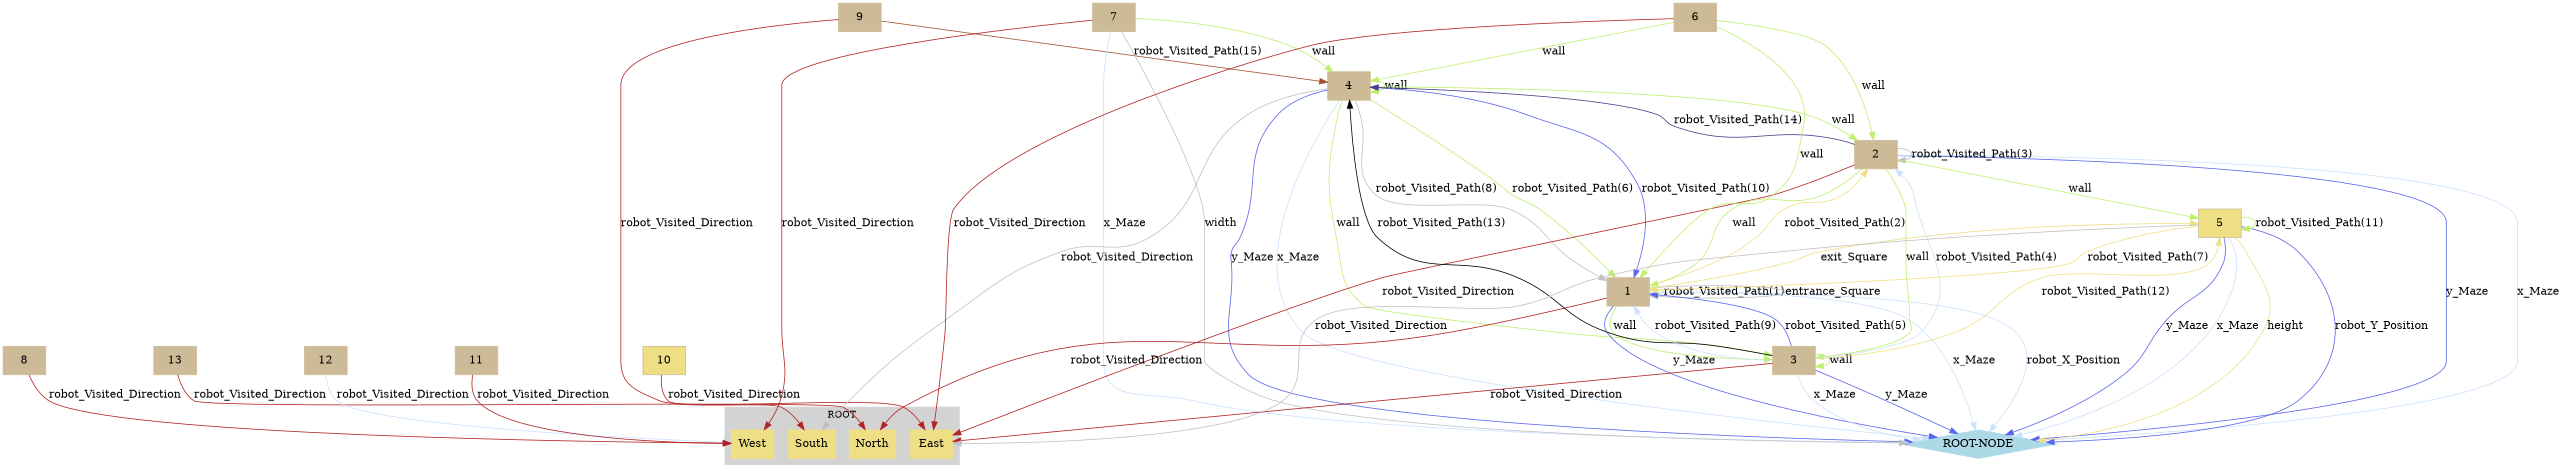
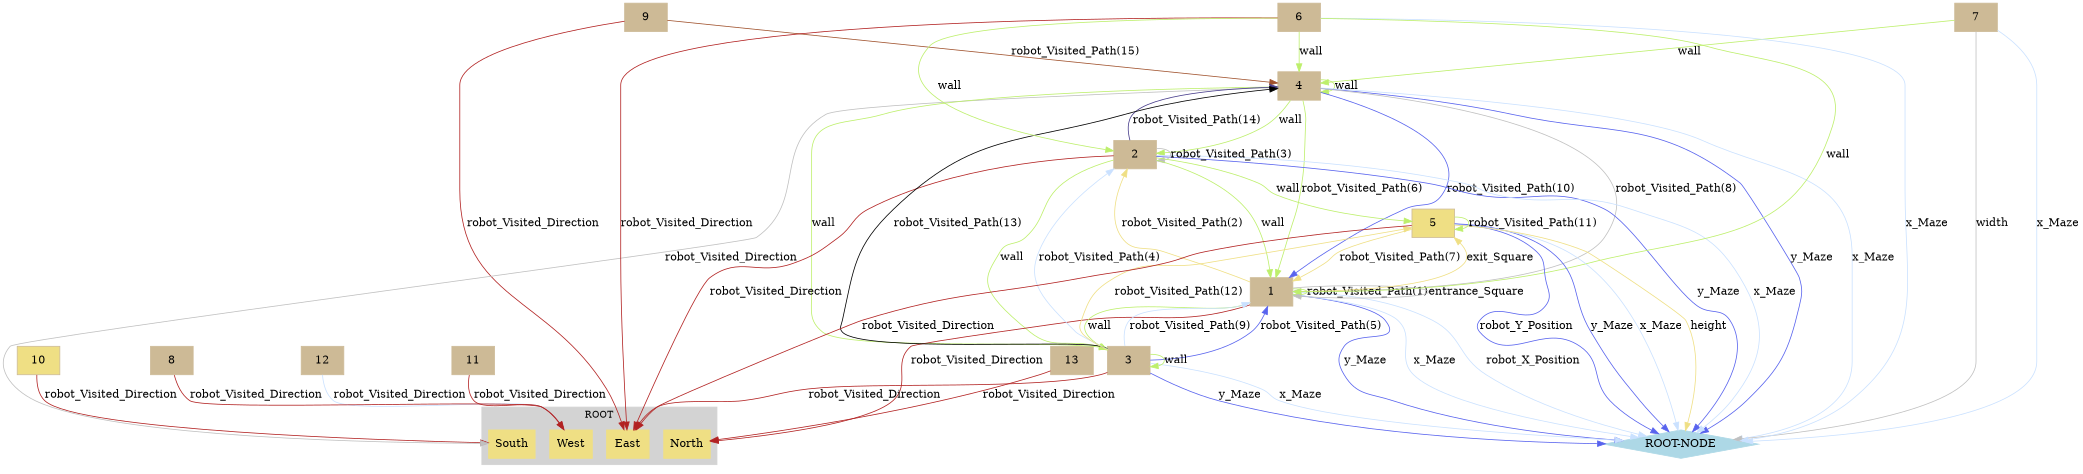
none -> (1839, 52)
(782, 95) -> none
(1580, 284) -> (1015, 289)
